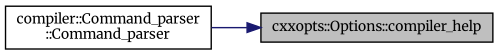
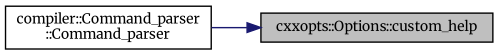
(377, 28) -> (377, 28)
